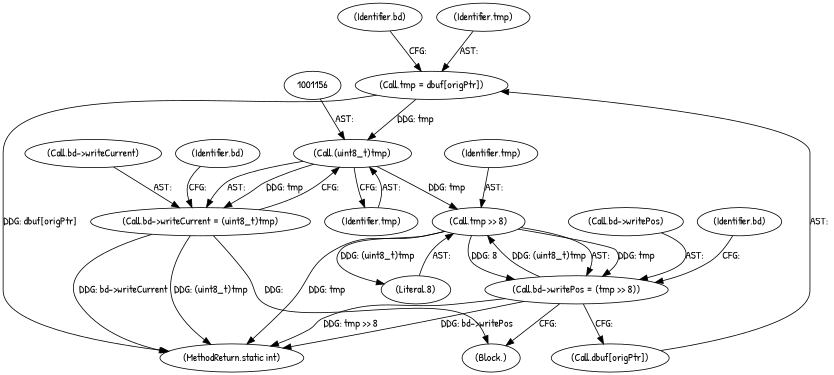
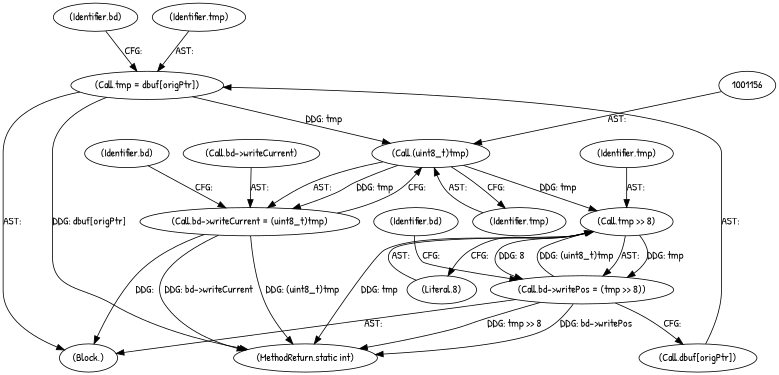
none -> (3, 210)
(626, 222) -> none
(378, 256) -> (481, 256)
(549, 324) -> (375, 324)
